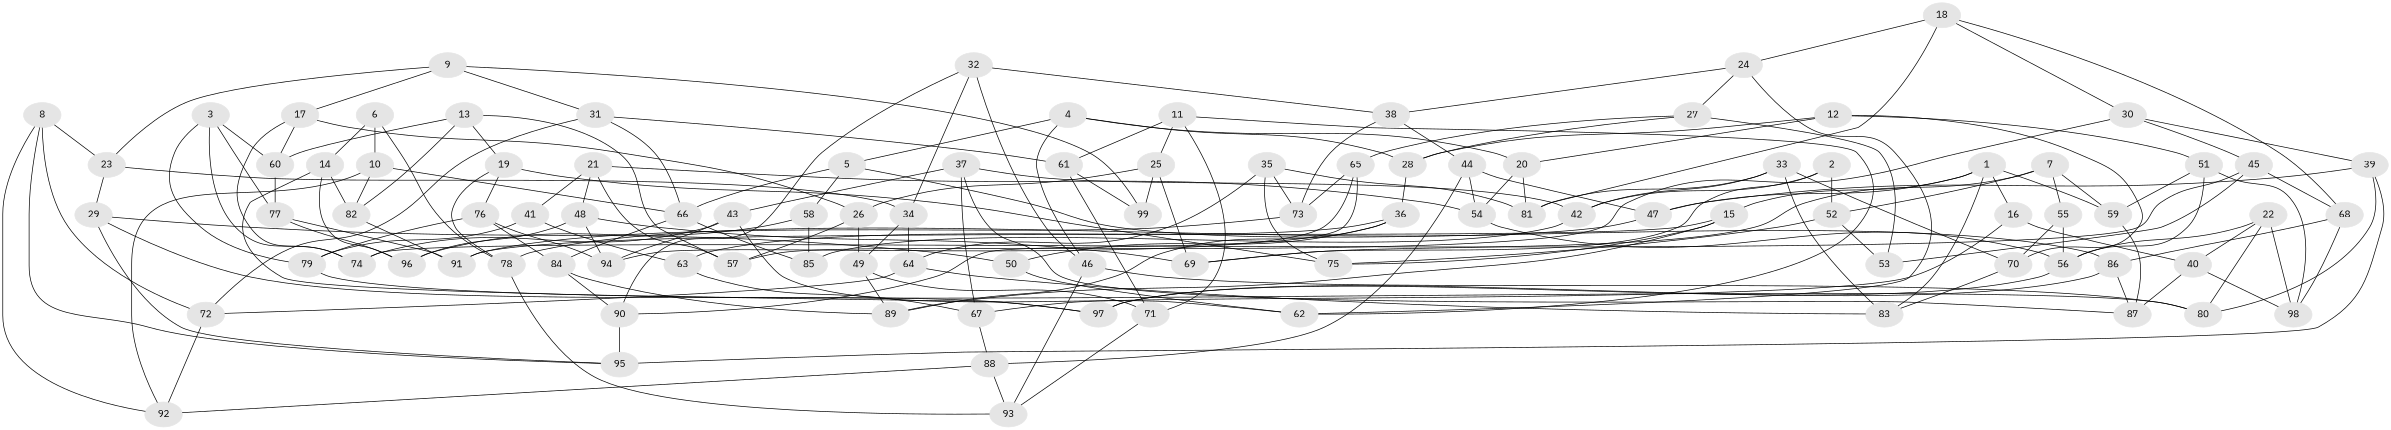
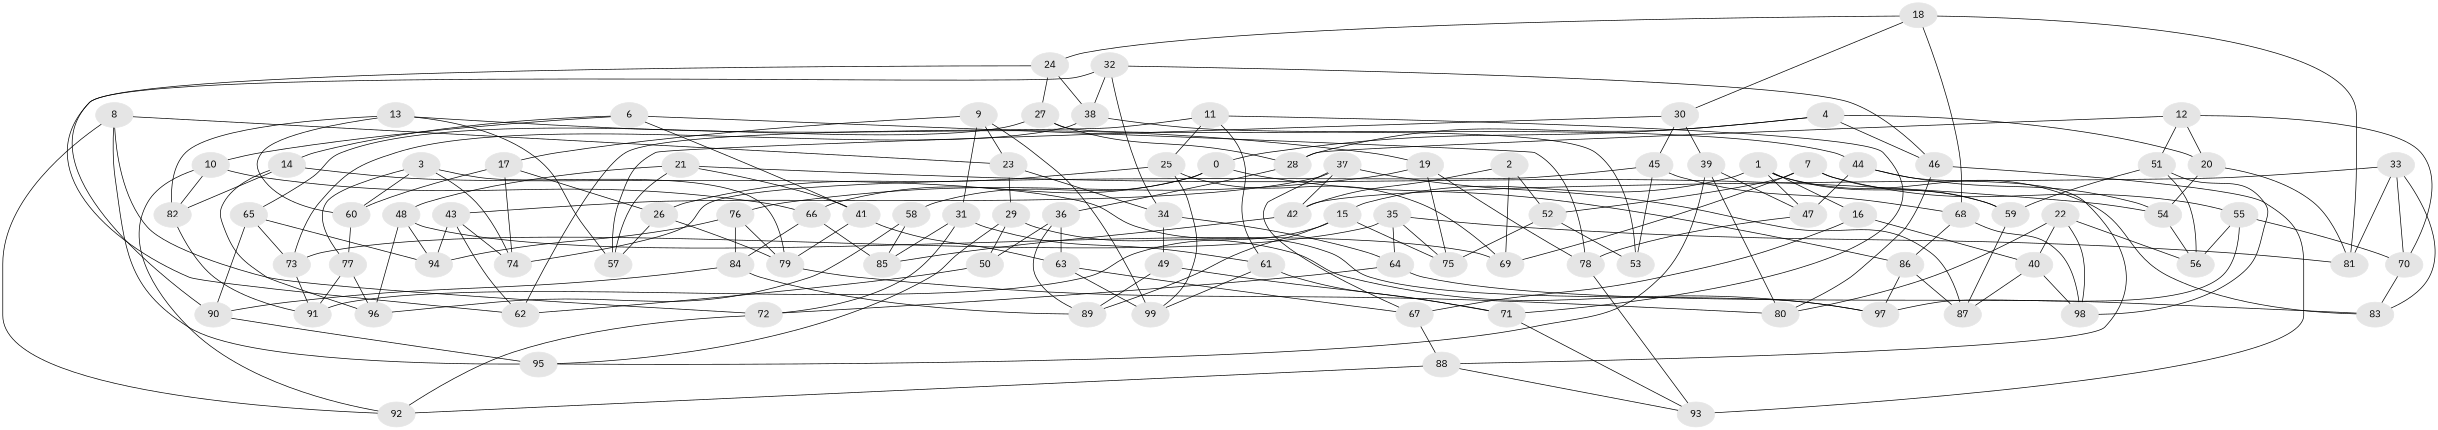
(655, 154) -> (931, 234)
none -> (746, 164)
(847, 165) -> (1216, 165)
(859, 240) -> (716, 235)
none -> (1103, 288)
(1581, 291) -> (2145, 298)
